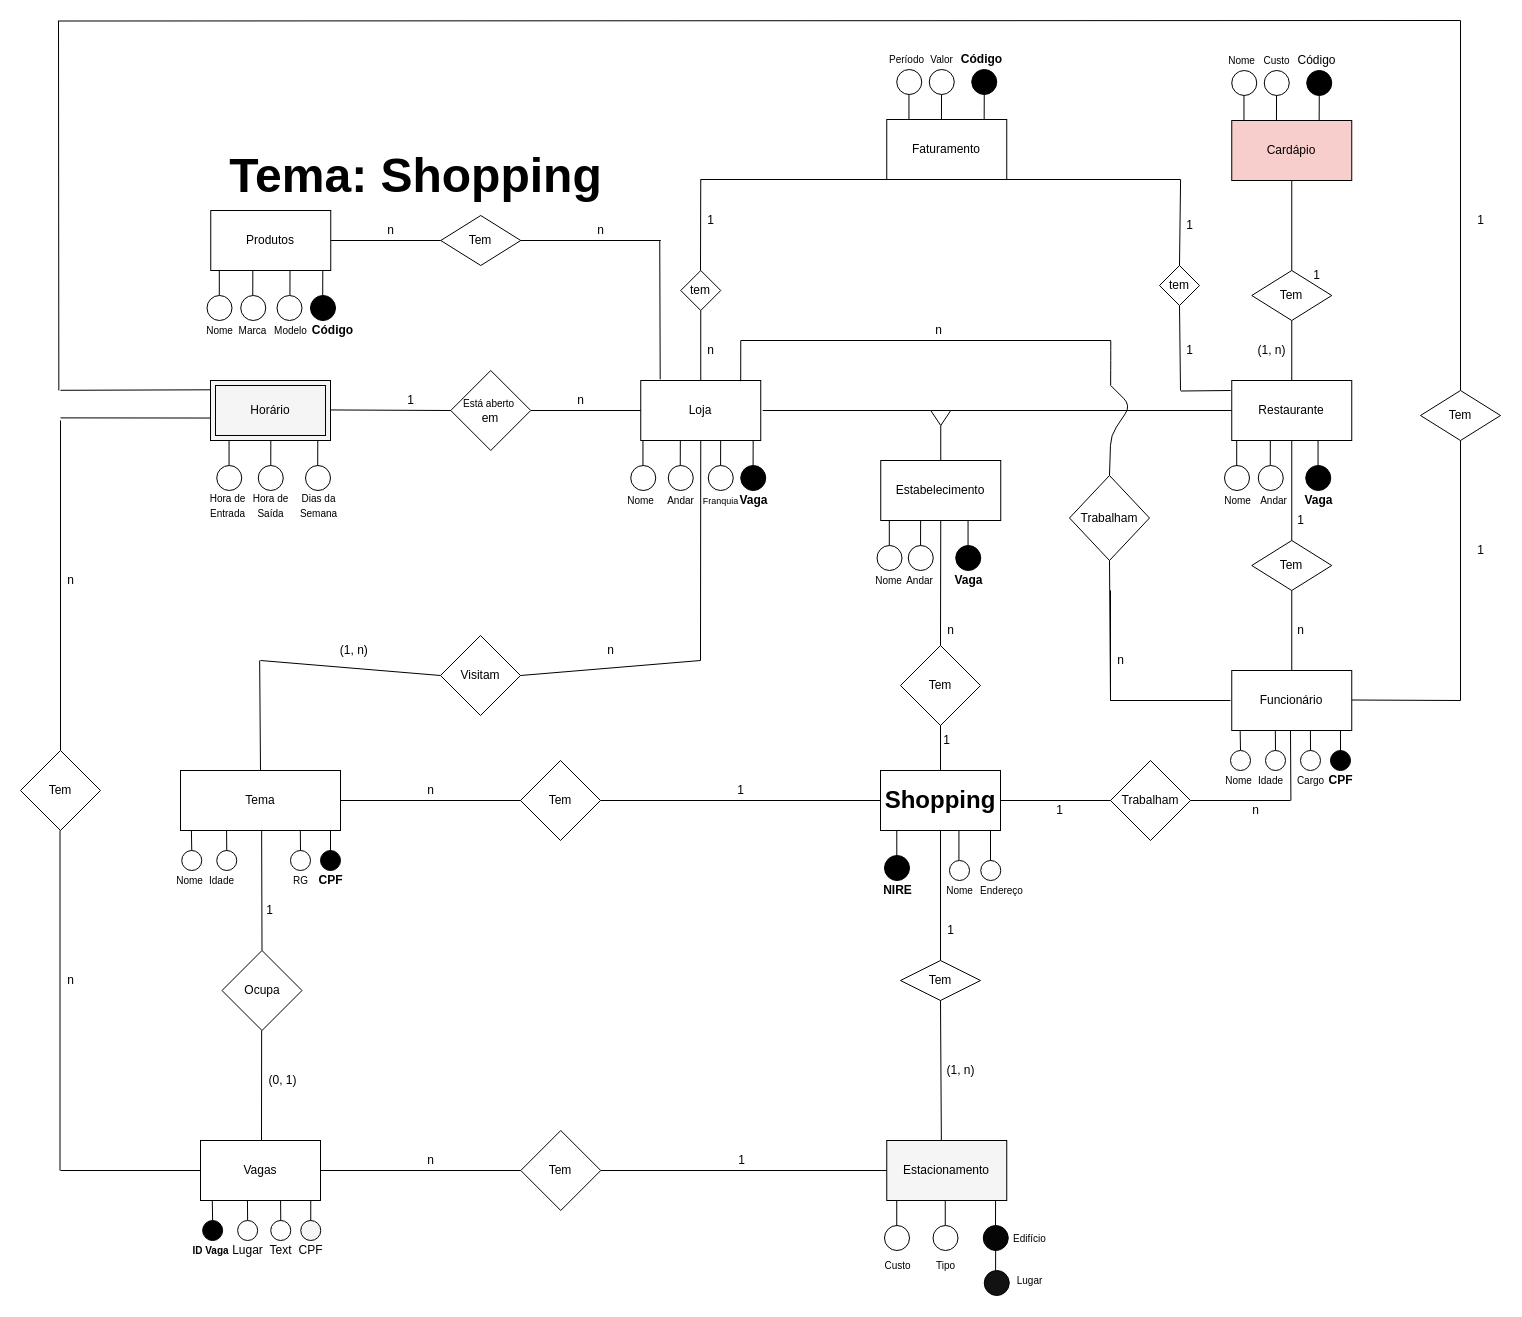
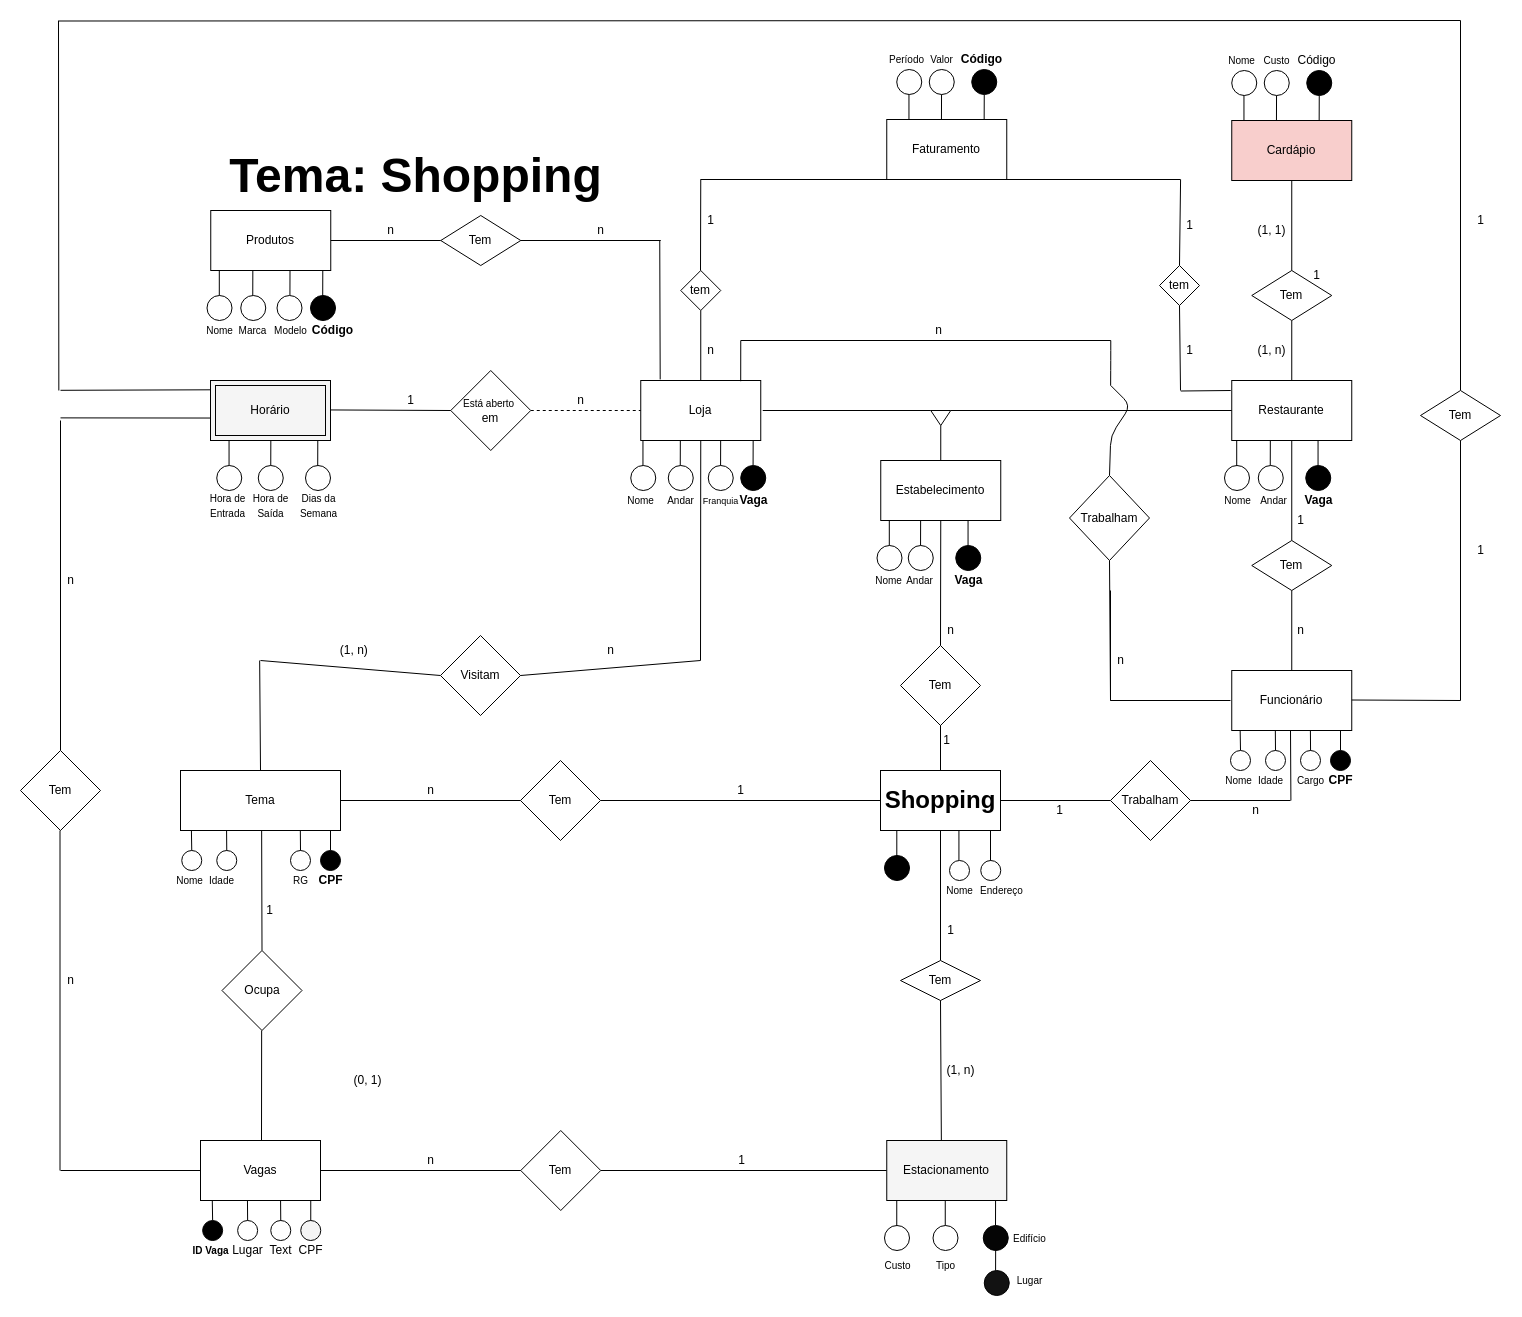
none -> (1272, 231)
(586, 411) -> (586, 411)
(897, 891) -> none
(282, 1081) -> (367, 1081)
